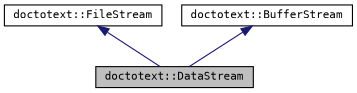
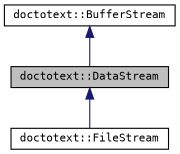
(134, 49) -> (90, 114)
